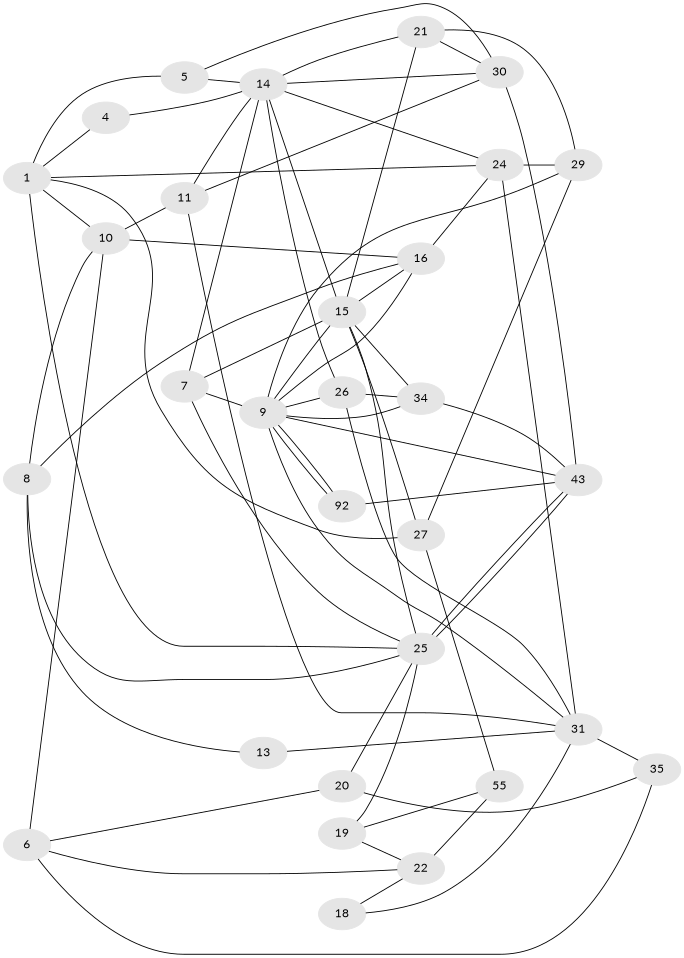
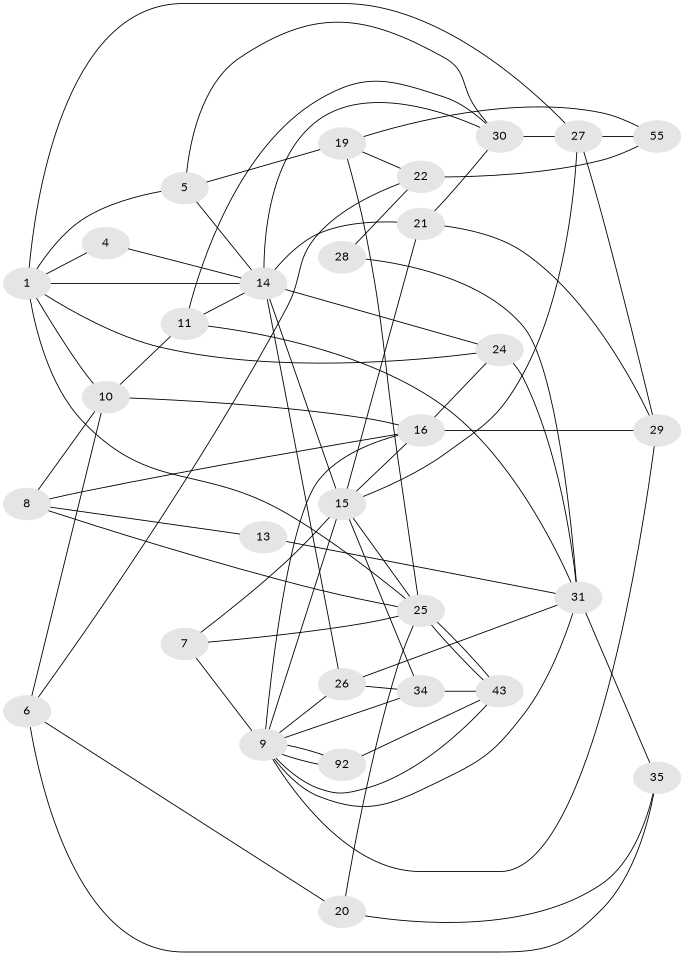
(539, 165) -> (534, 430)
none -> (263, 166)
(224, 235) -> (145, 284)
(550, 274) -> (539, 136)
(342, 914) -> (342, 257)
